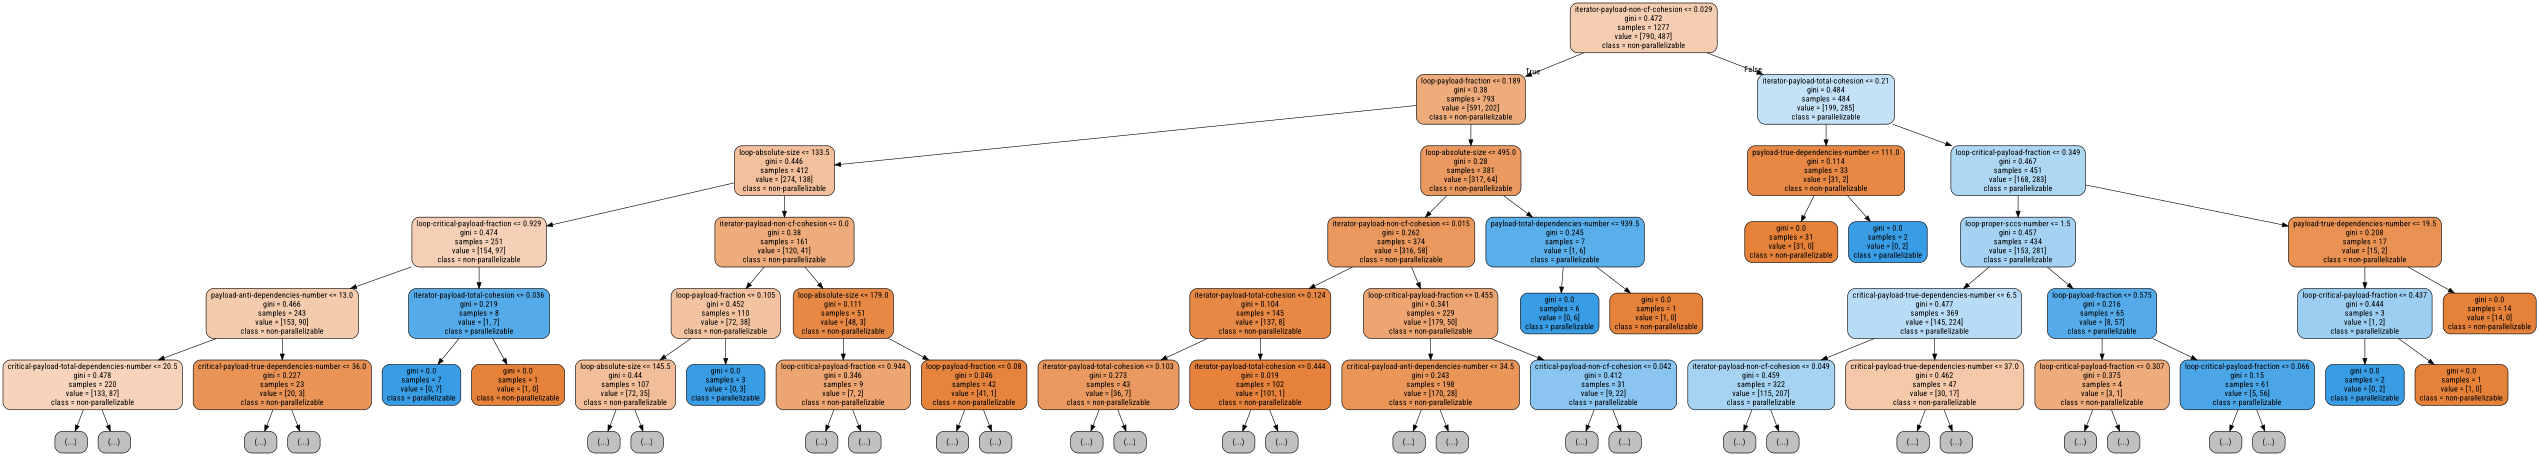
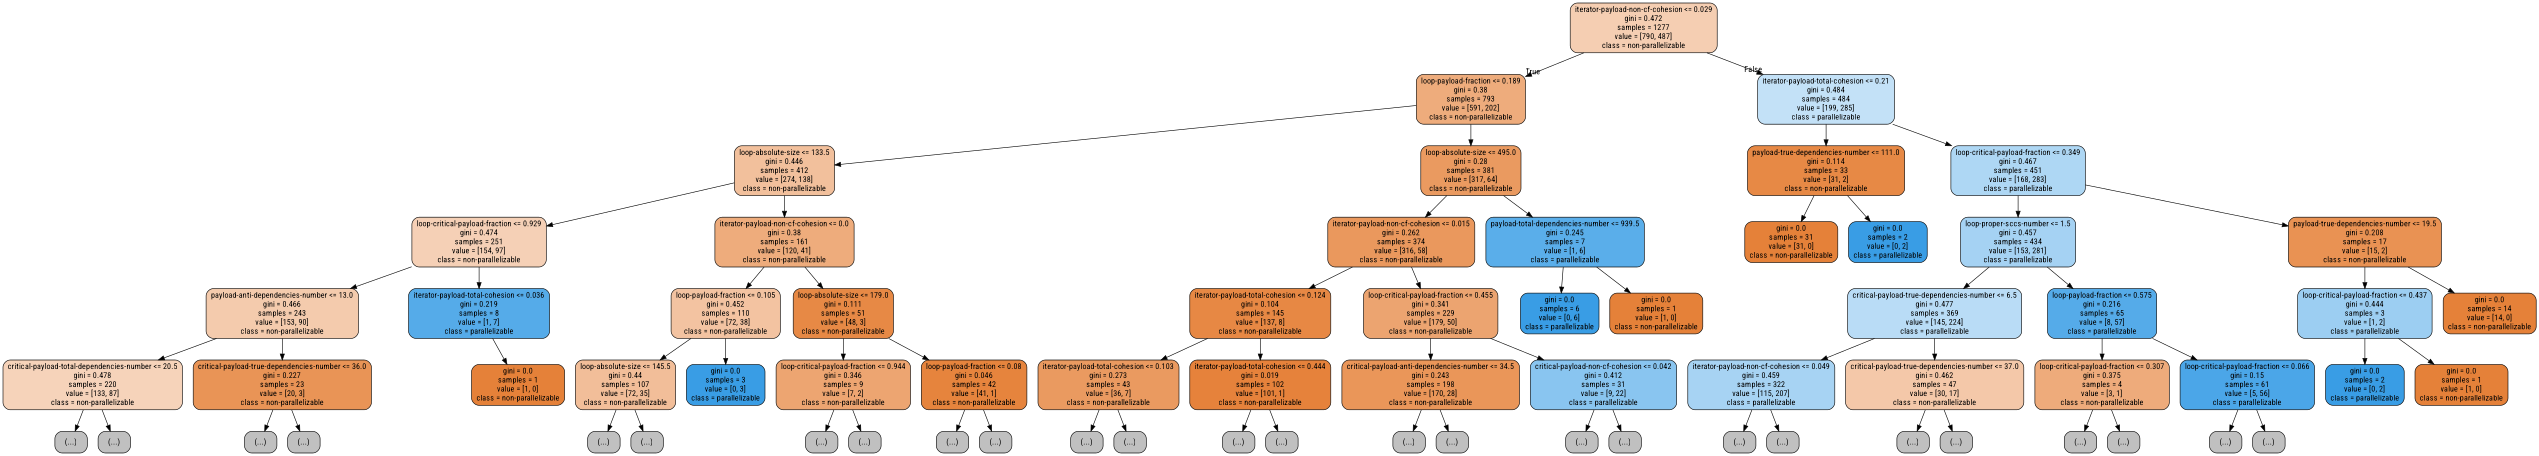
(422, 385) -> none
